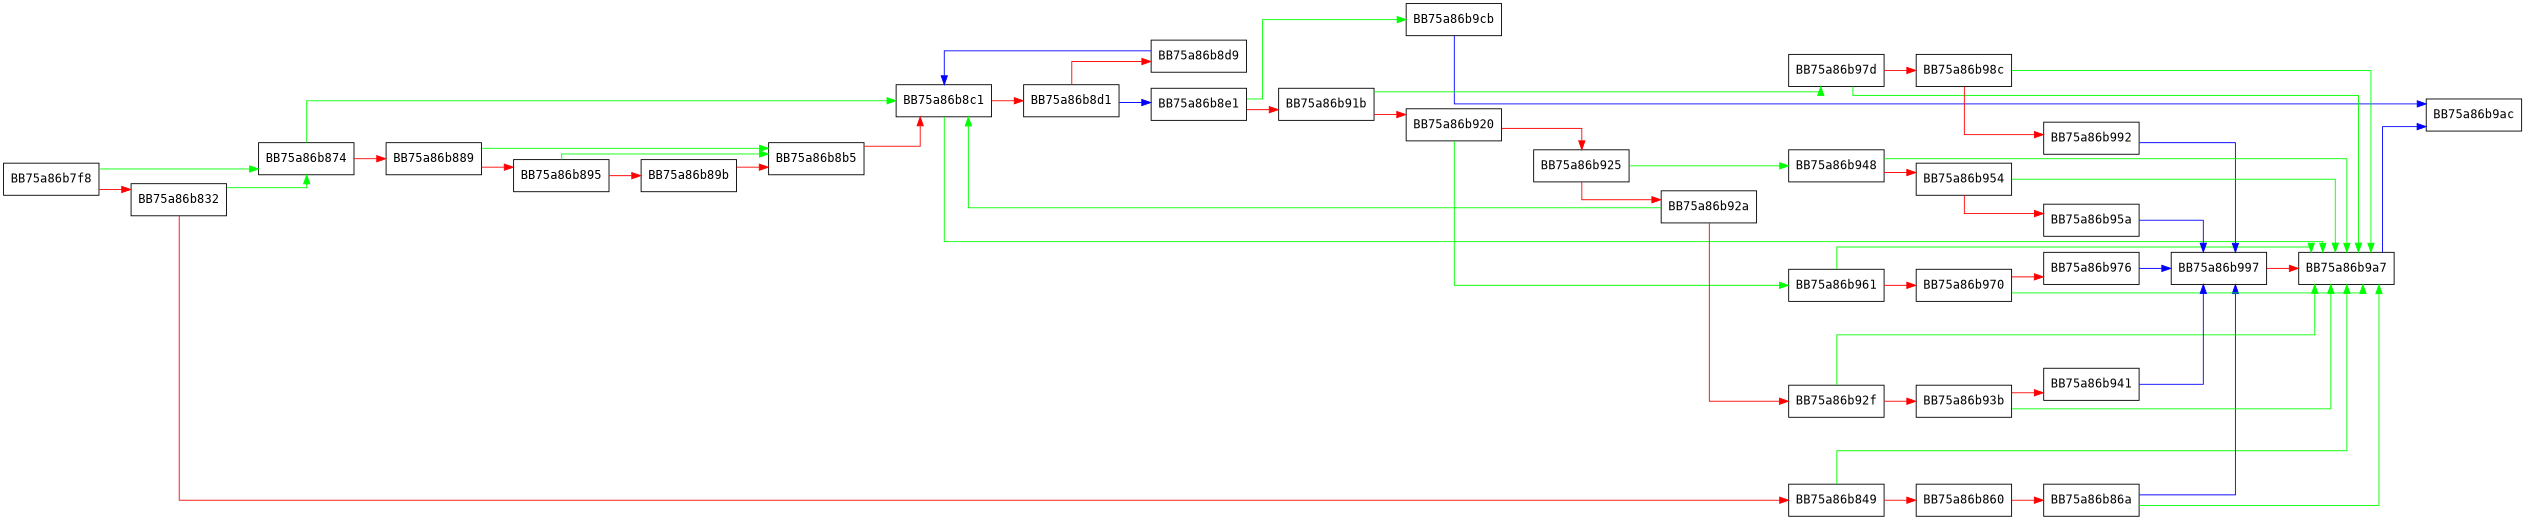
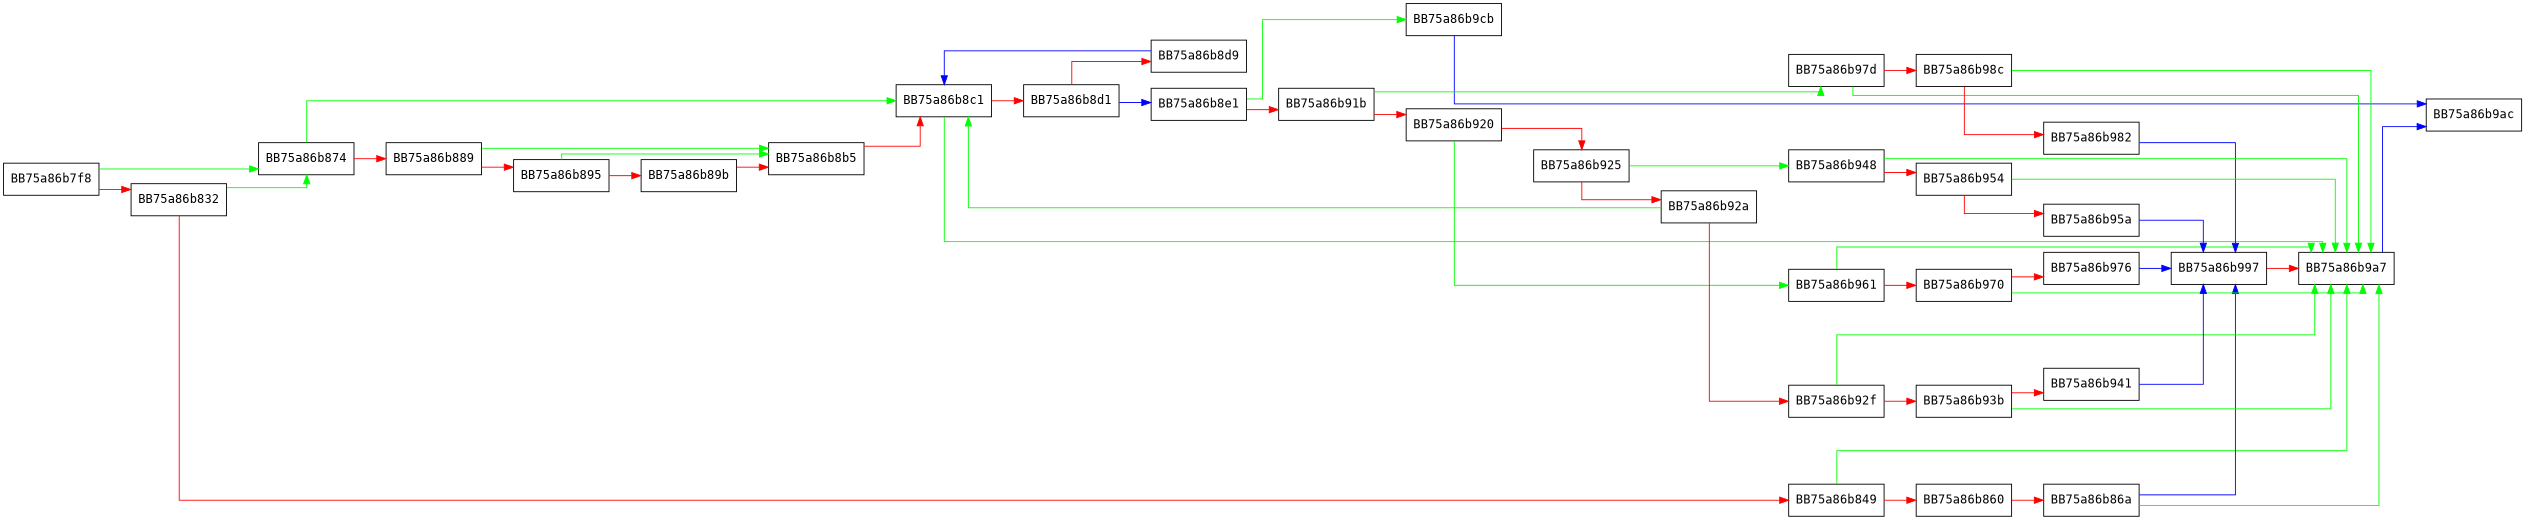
(2091, 138) -> (2091, 138)
